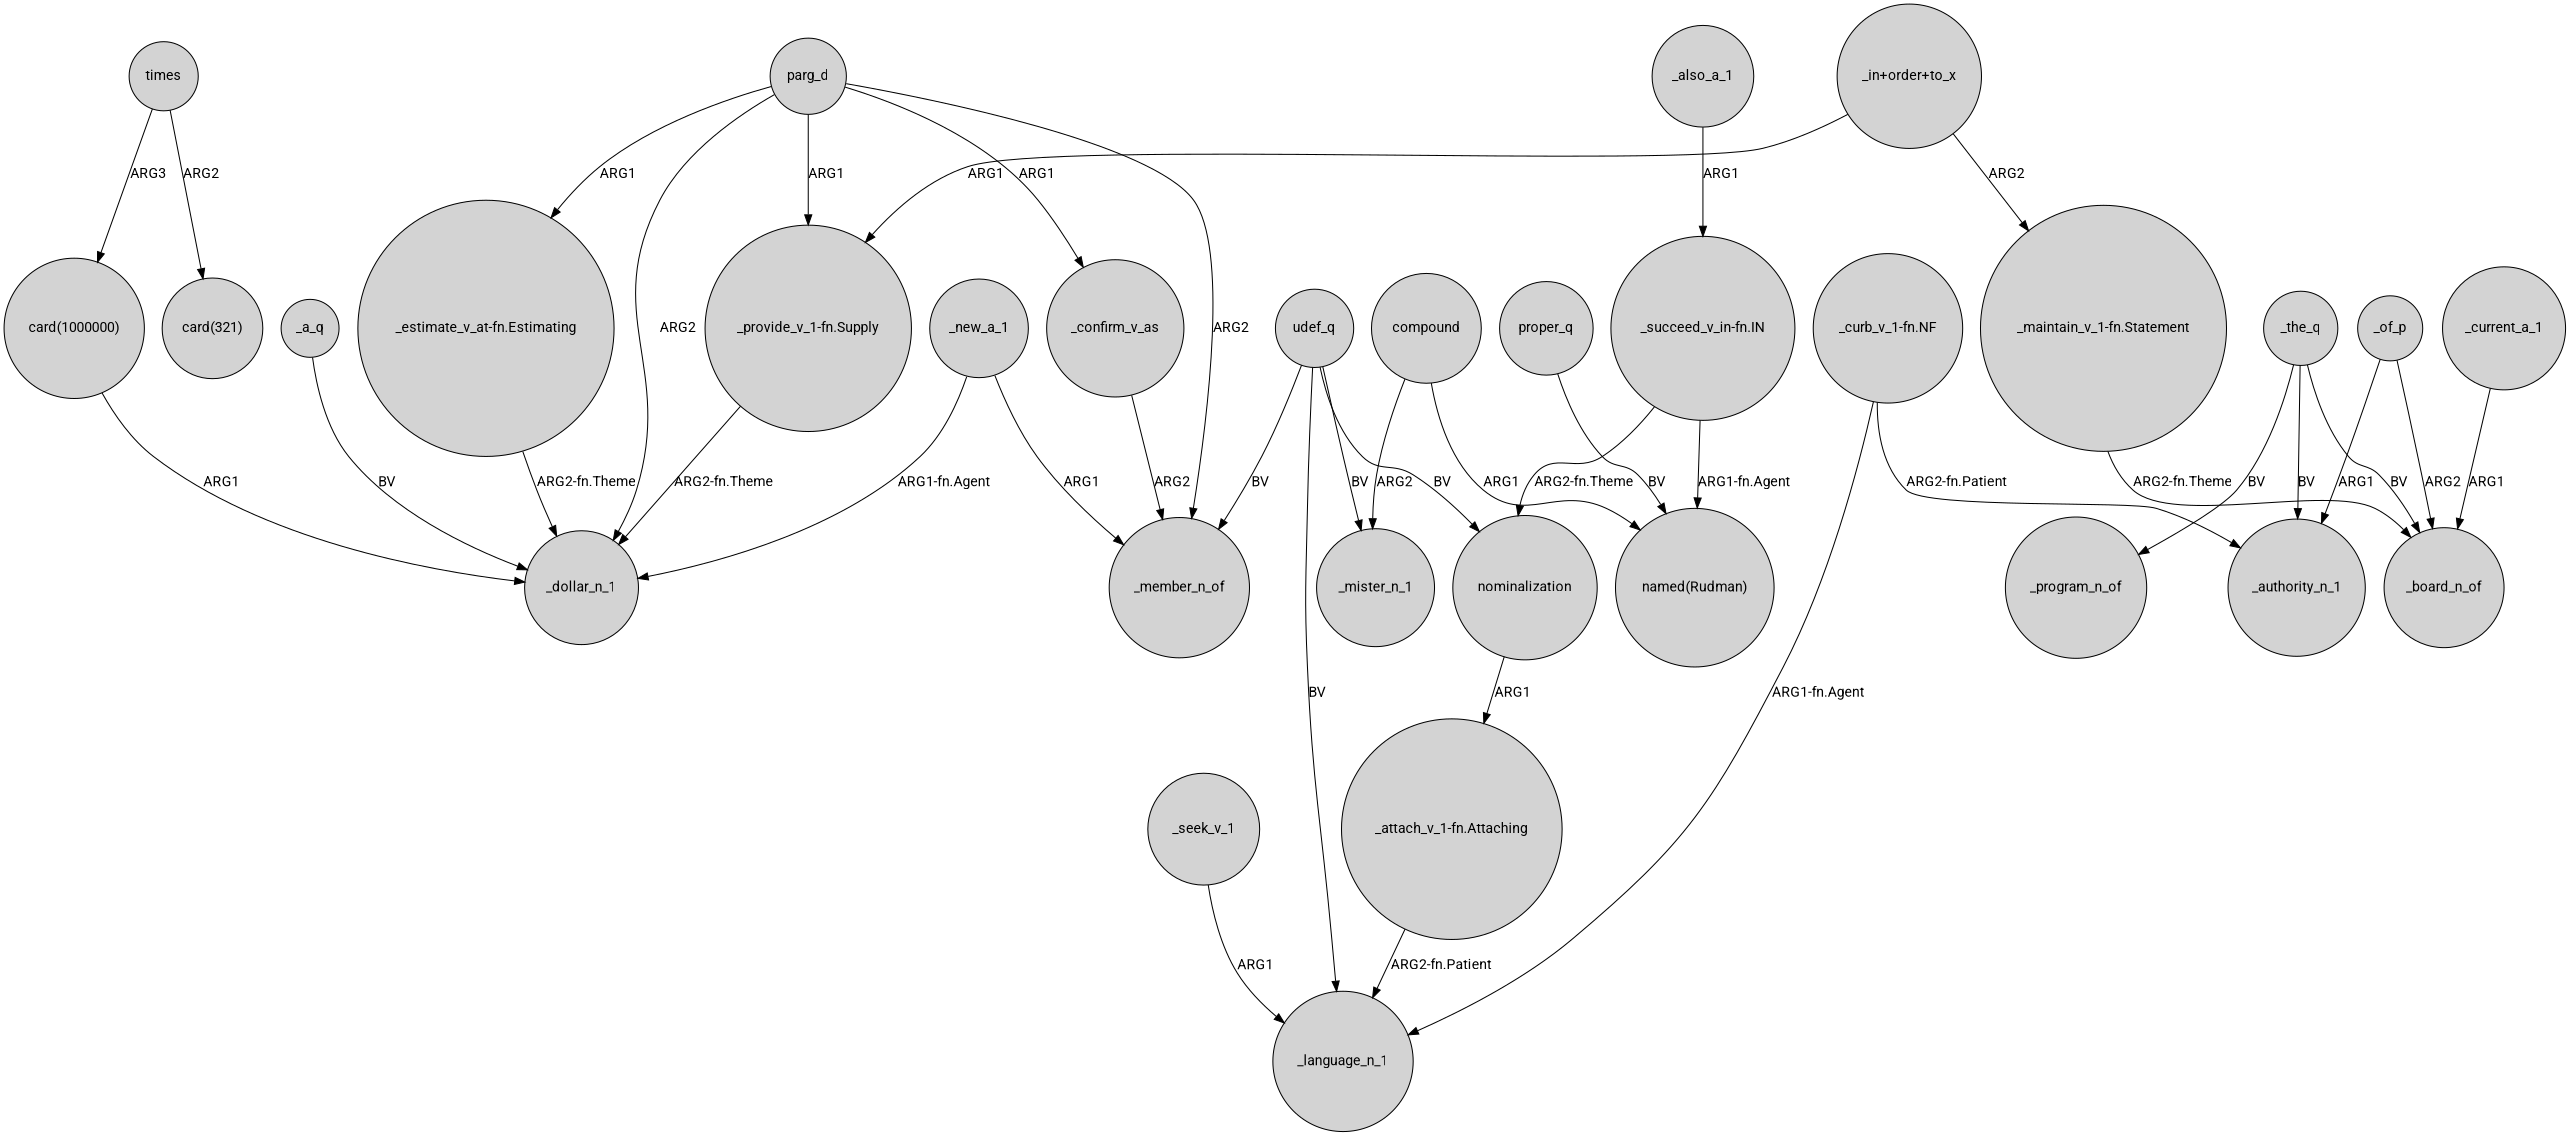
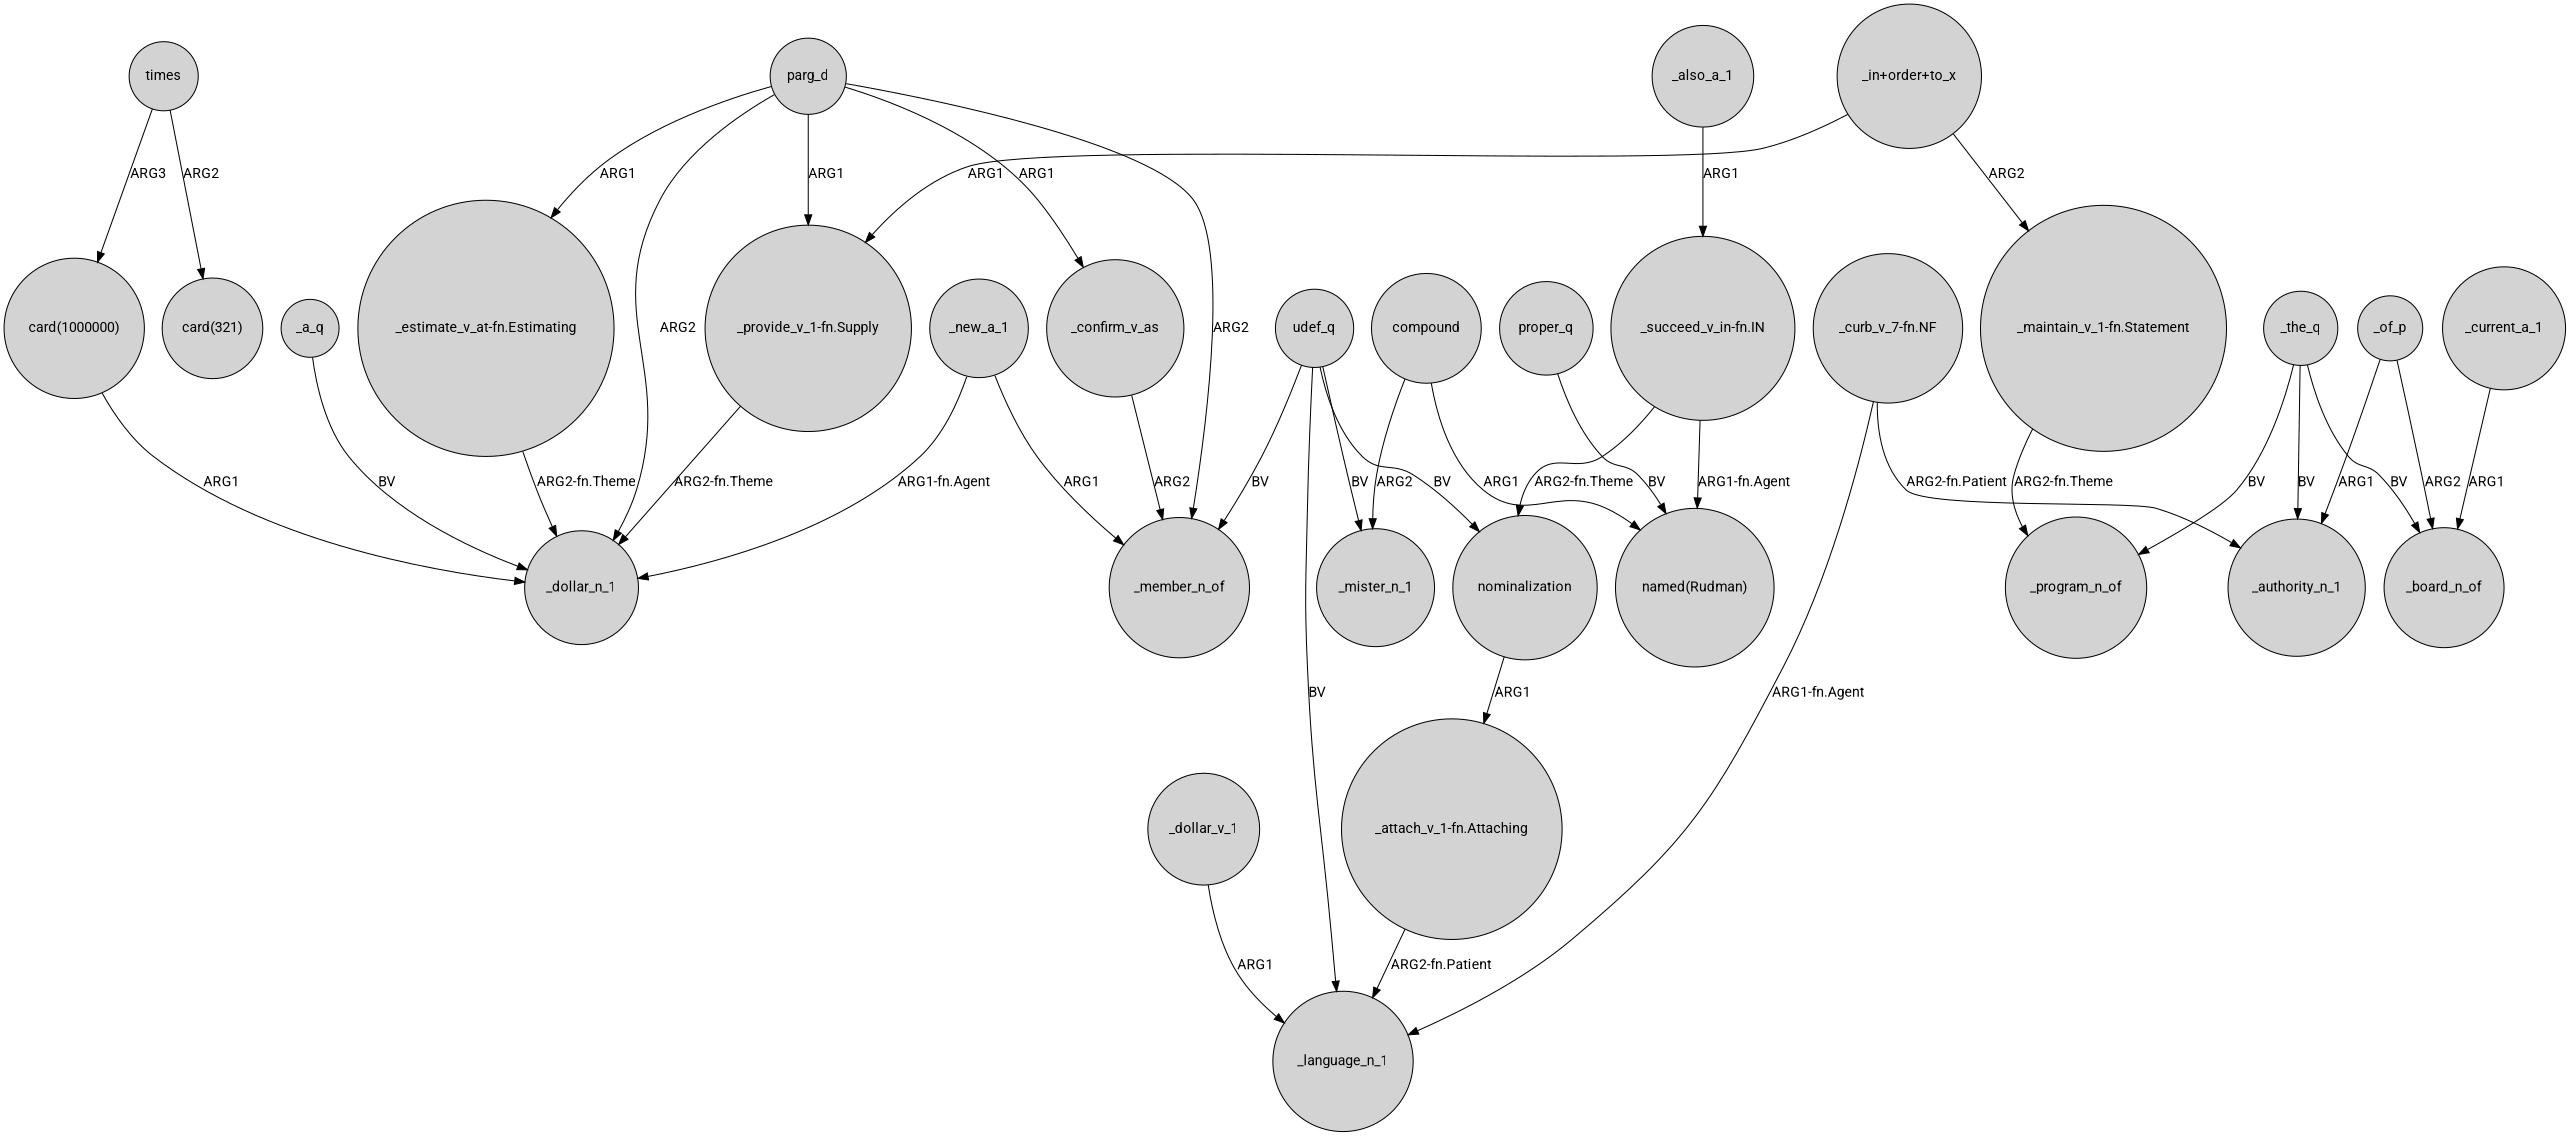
(1888, 328) -> (1888, 328)
(2248, 504) -> (2014, 477)
(1204, 829) -> (1204, 829)
